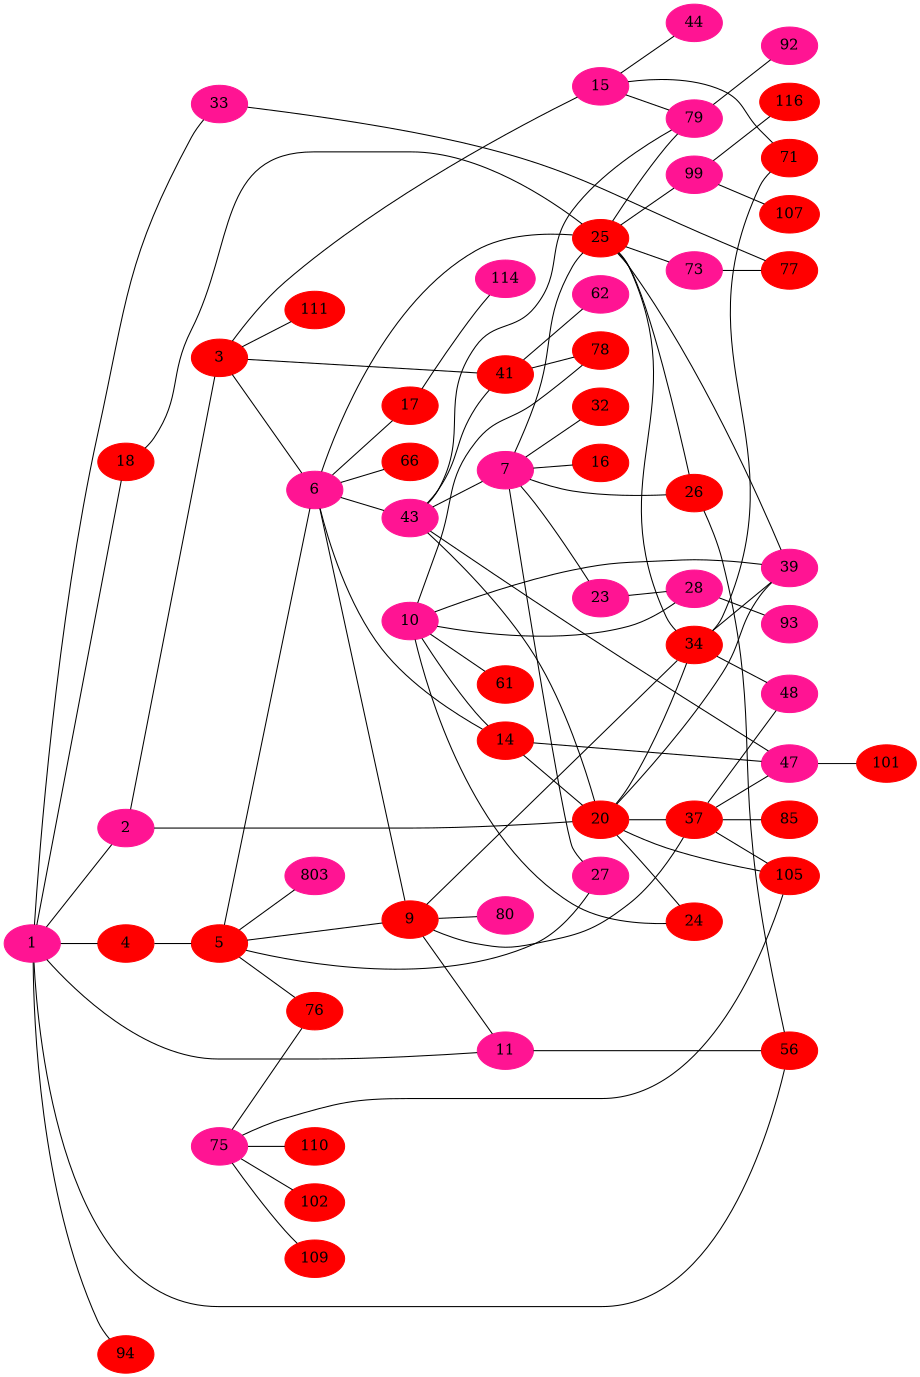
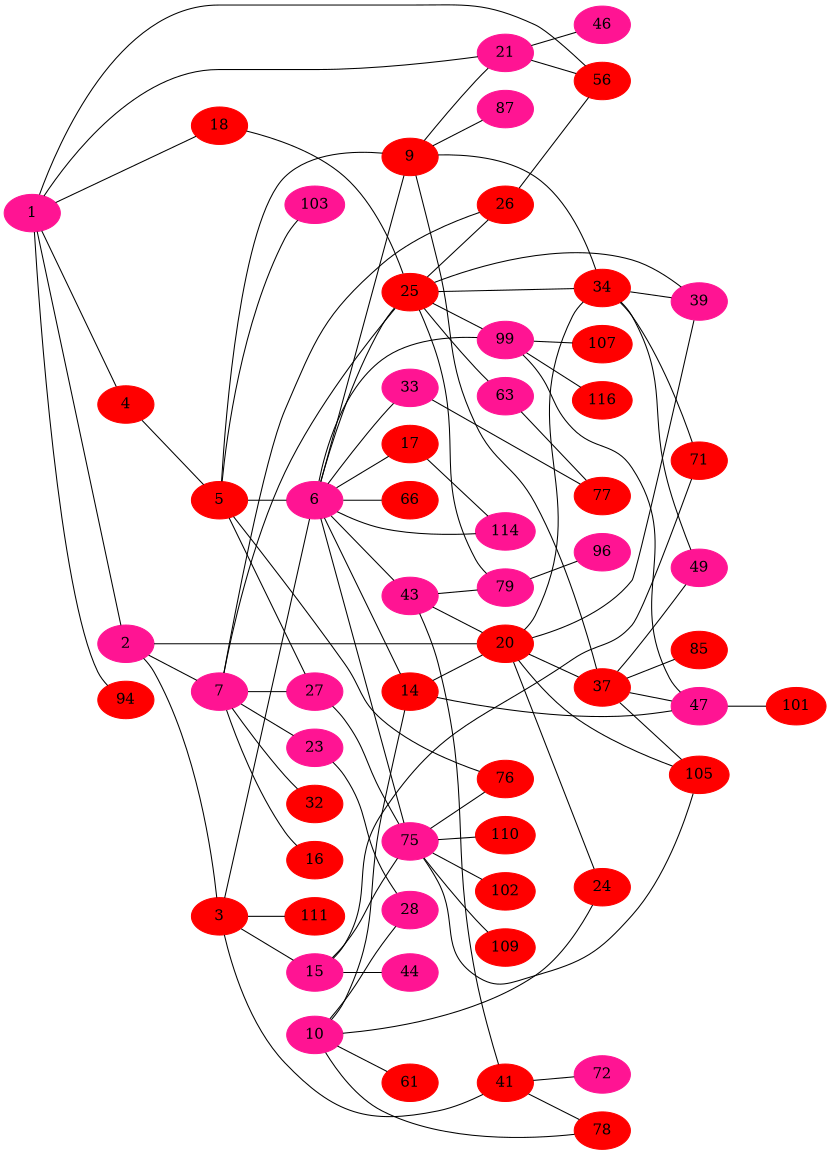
none -> (602, 25)
(790, 46) -> (602, 552)
(647, 102) -> (380, 886)
(694, 270) -> (505, 396)
(601, 294) -> (602, 1075)
none -> (367, 373)
(458, 494) -> (173, 668)
(82, 513) -> (360, 443)
none -> (405, 532)
(595, 566) -> none
(790, 624) -> none
(598, 643) -> (644, 492)
none -> (362, 671)
(790, 694) -> (699, 568)
none -> (368, 763)
(315, 876) -> (315, 205)
(505, 915) -> (505, 109)
(505, 1051) -> (505, 53)
